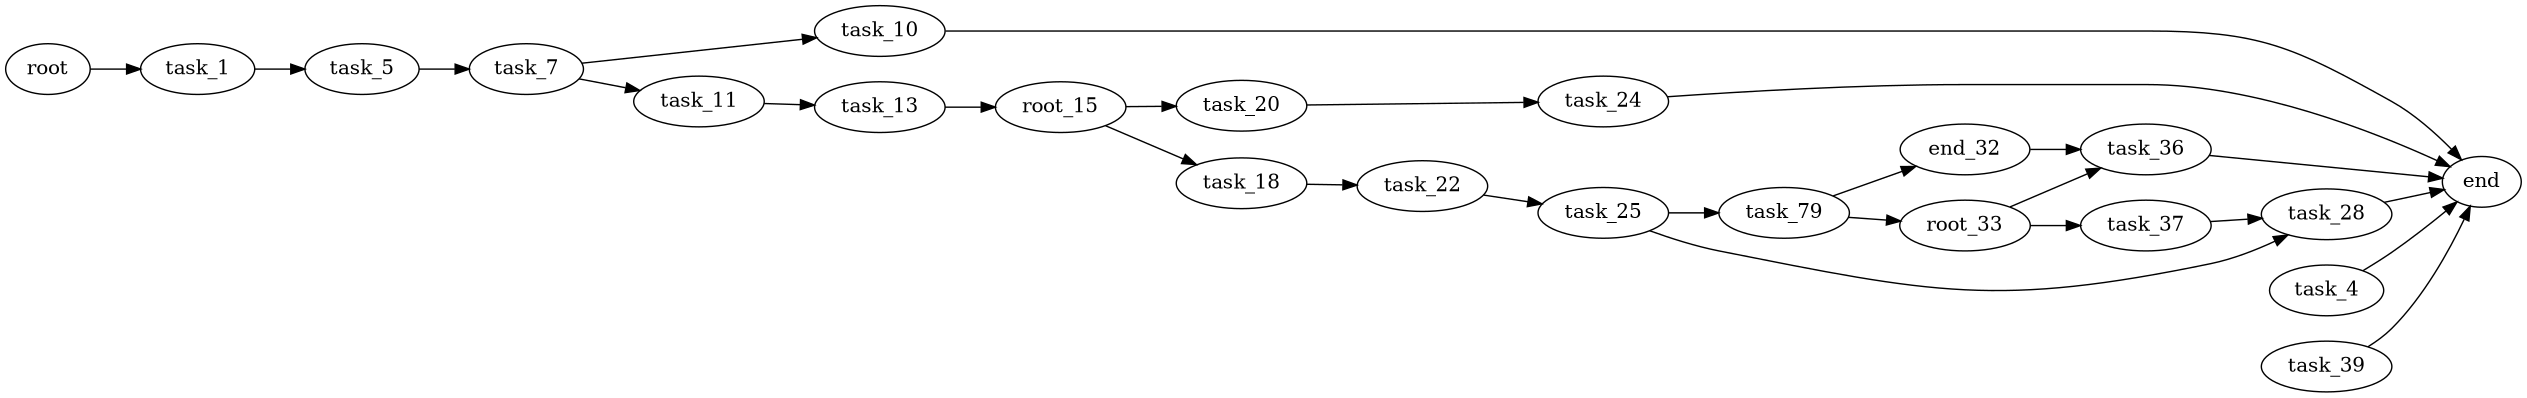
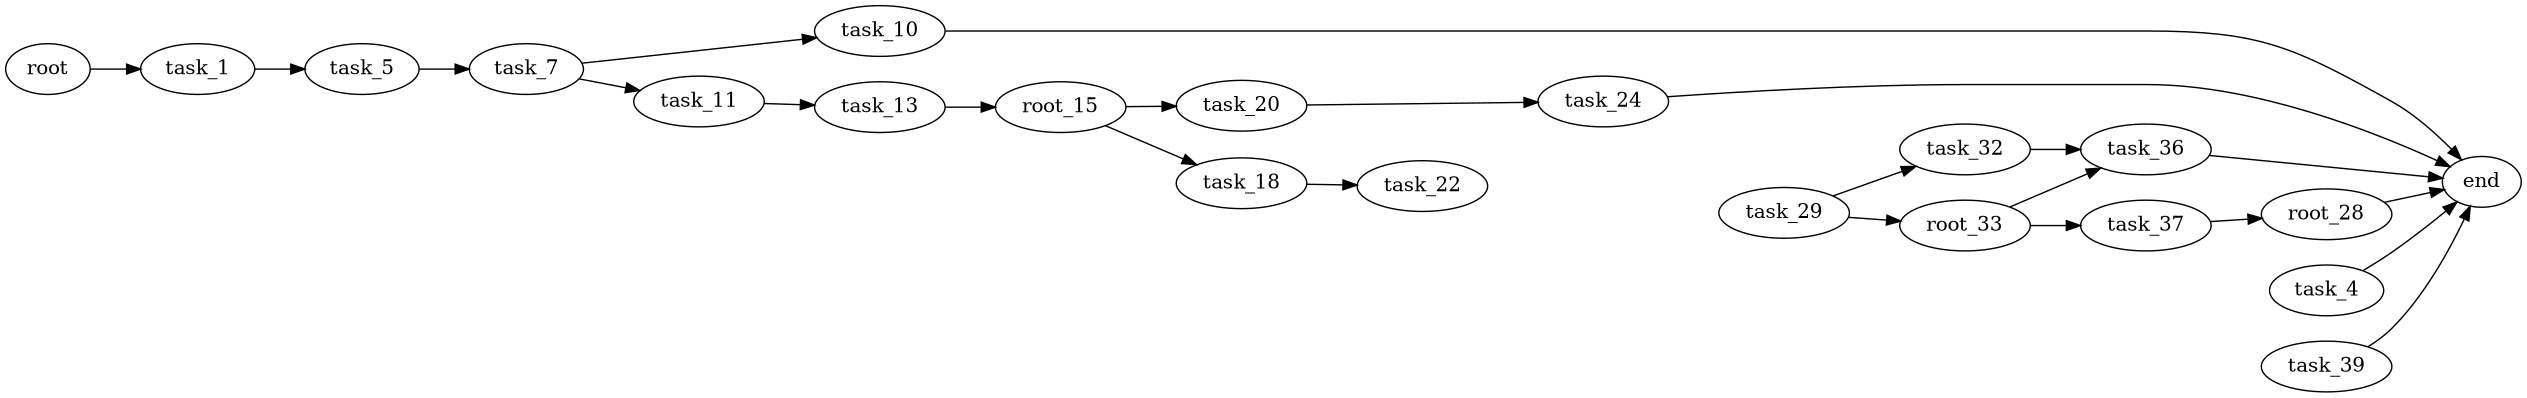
(1965, 149) -> (1965, 149)
(1603, 213) -> none
(1784, 213) -> (1784, 213)
(2327, 214) -> (2327, 214)
